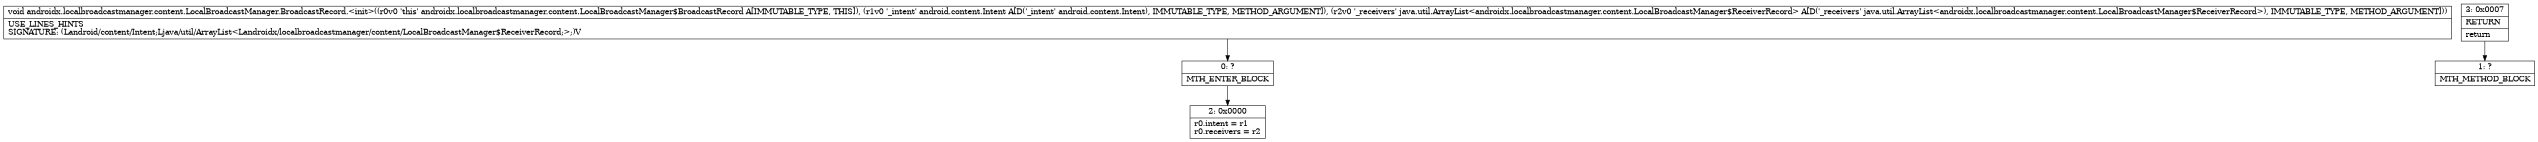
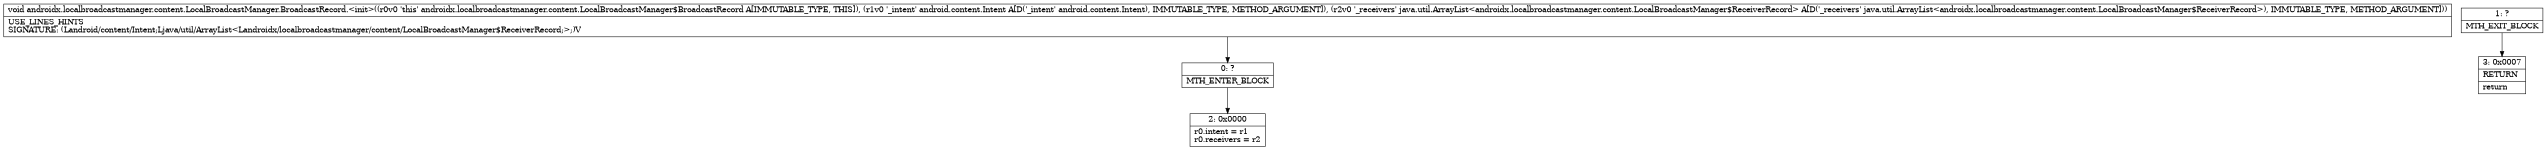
(2485, 48) -> (2502, 42)
(2485, 79) -> (2502, 26)
